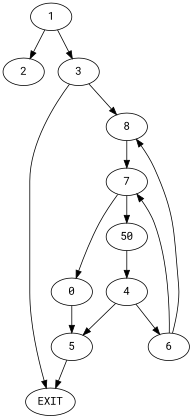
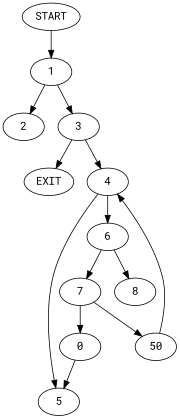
none -> (51, 17)
(100, 96) -> (91, 151)
(127, 151) -> none
(63, 371) -> none
